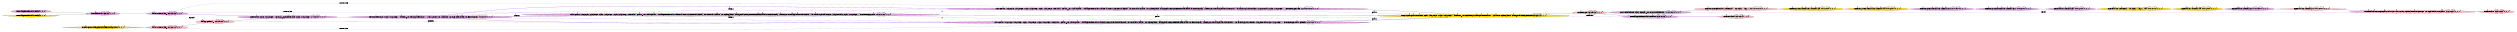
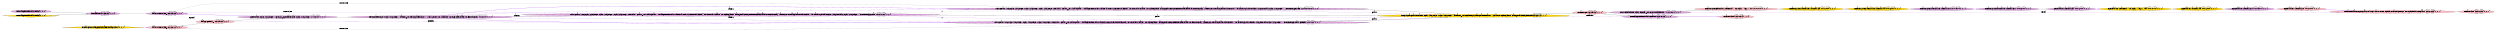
(2312, 9) -> (2302, 9)
